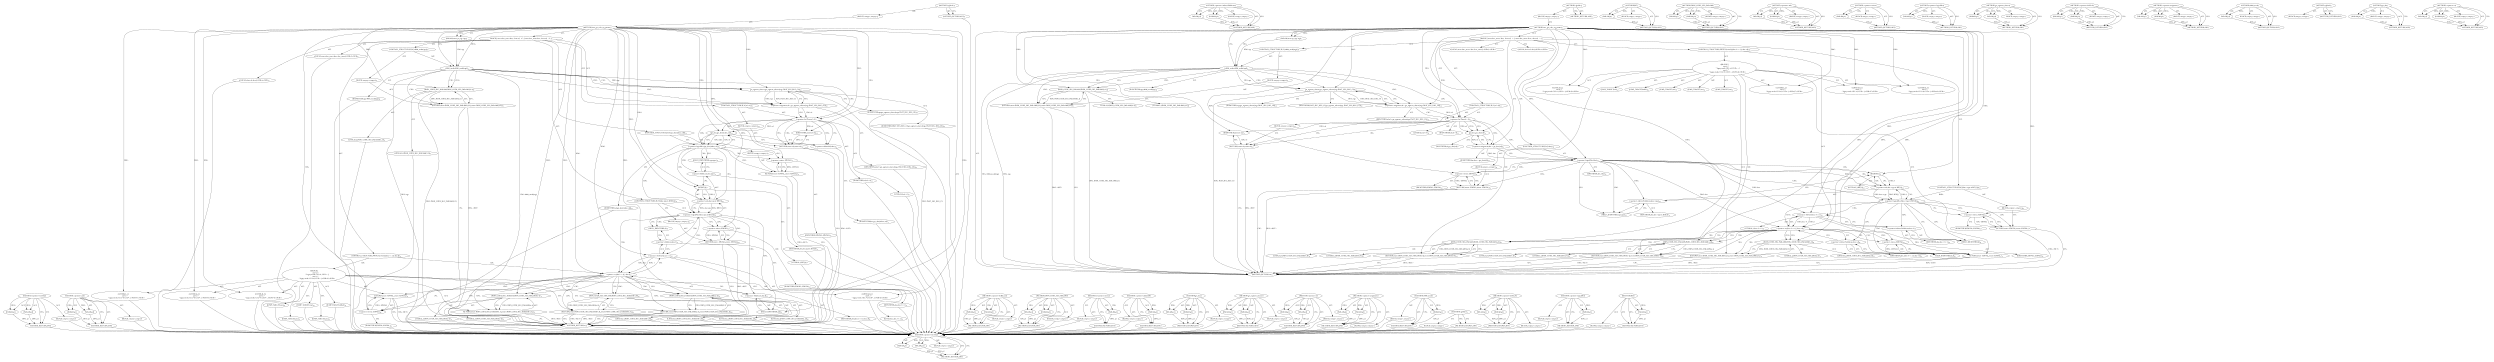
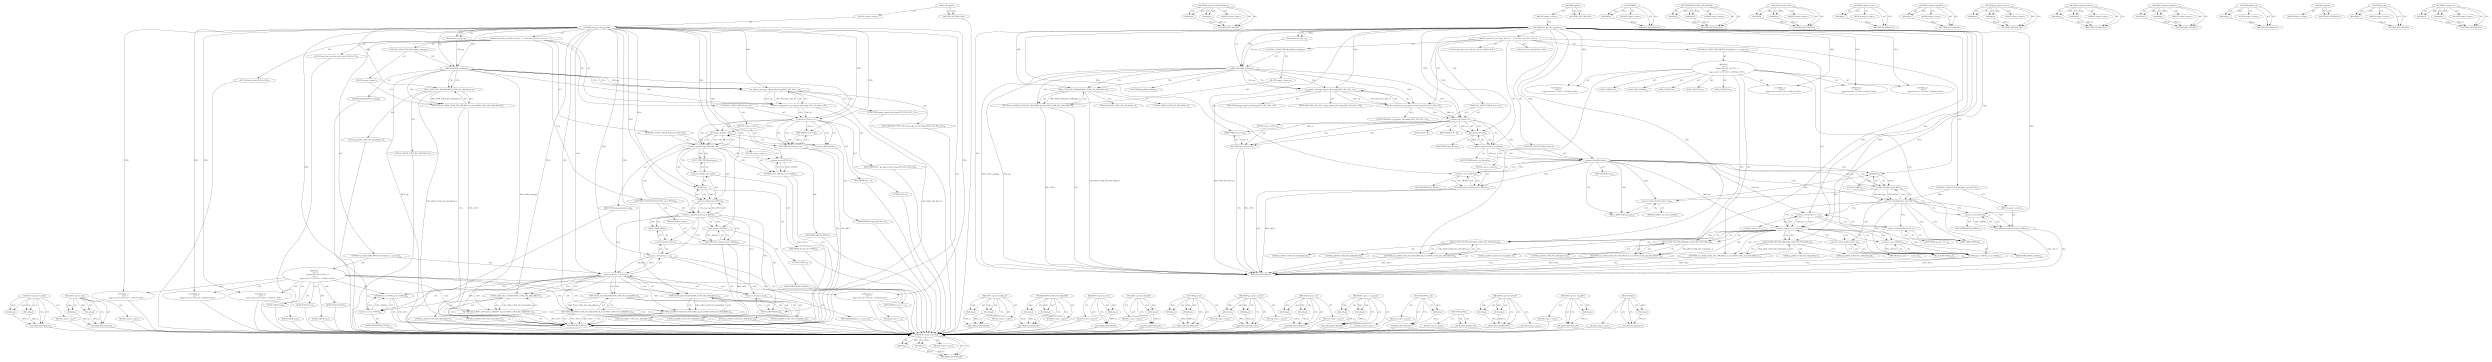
(687, 232) -> (687, 231)
